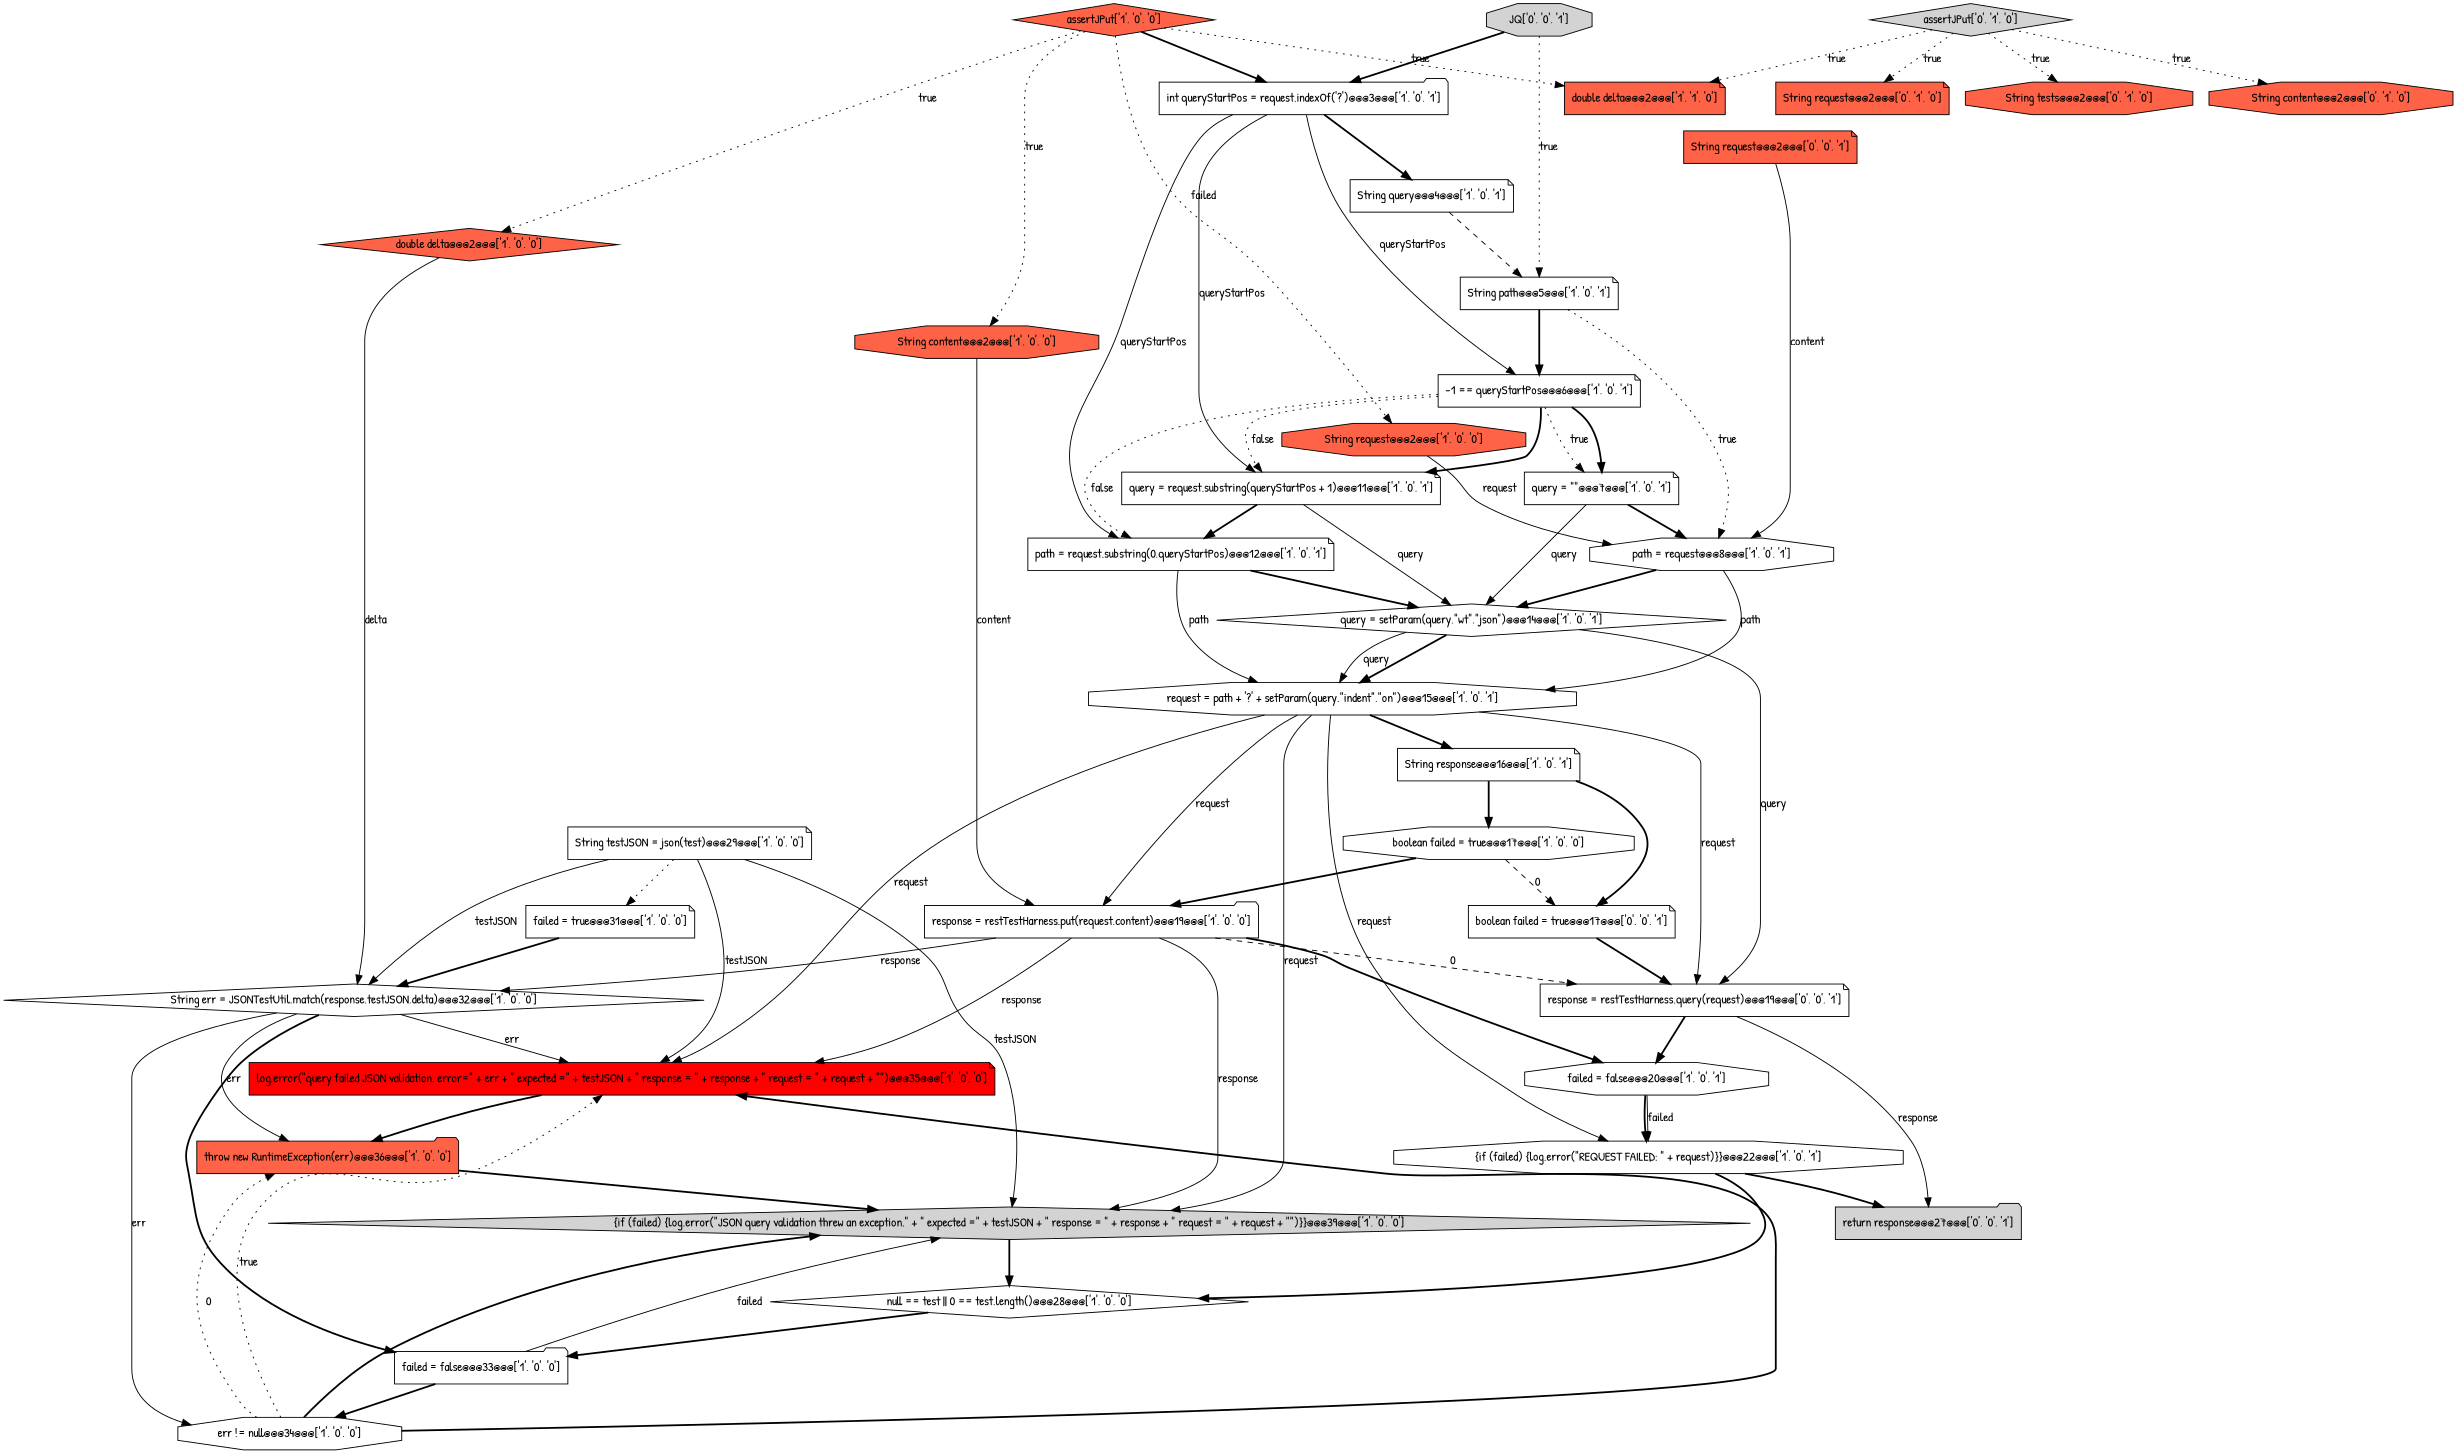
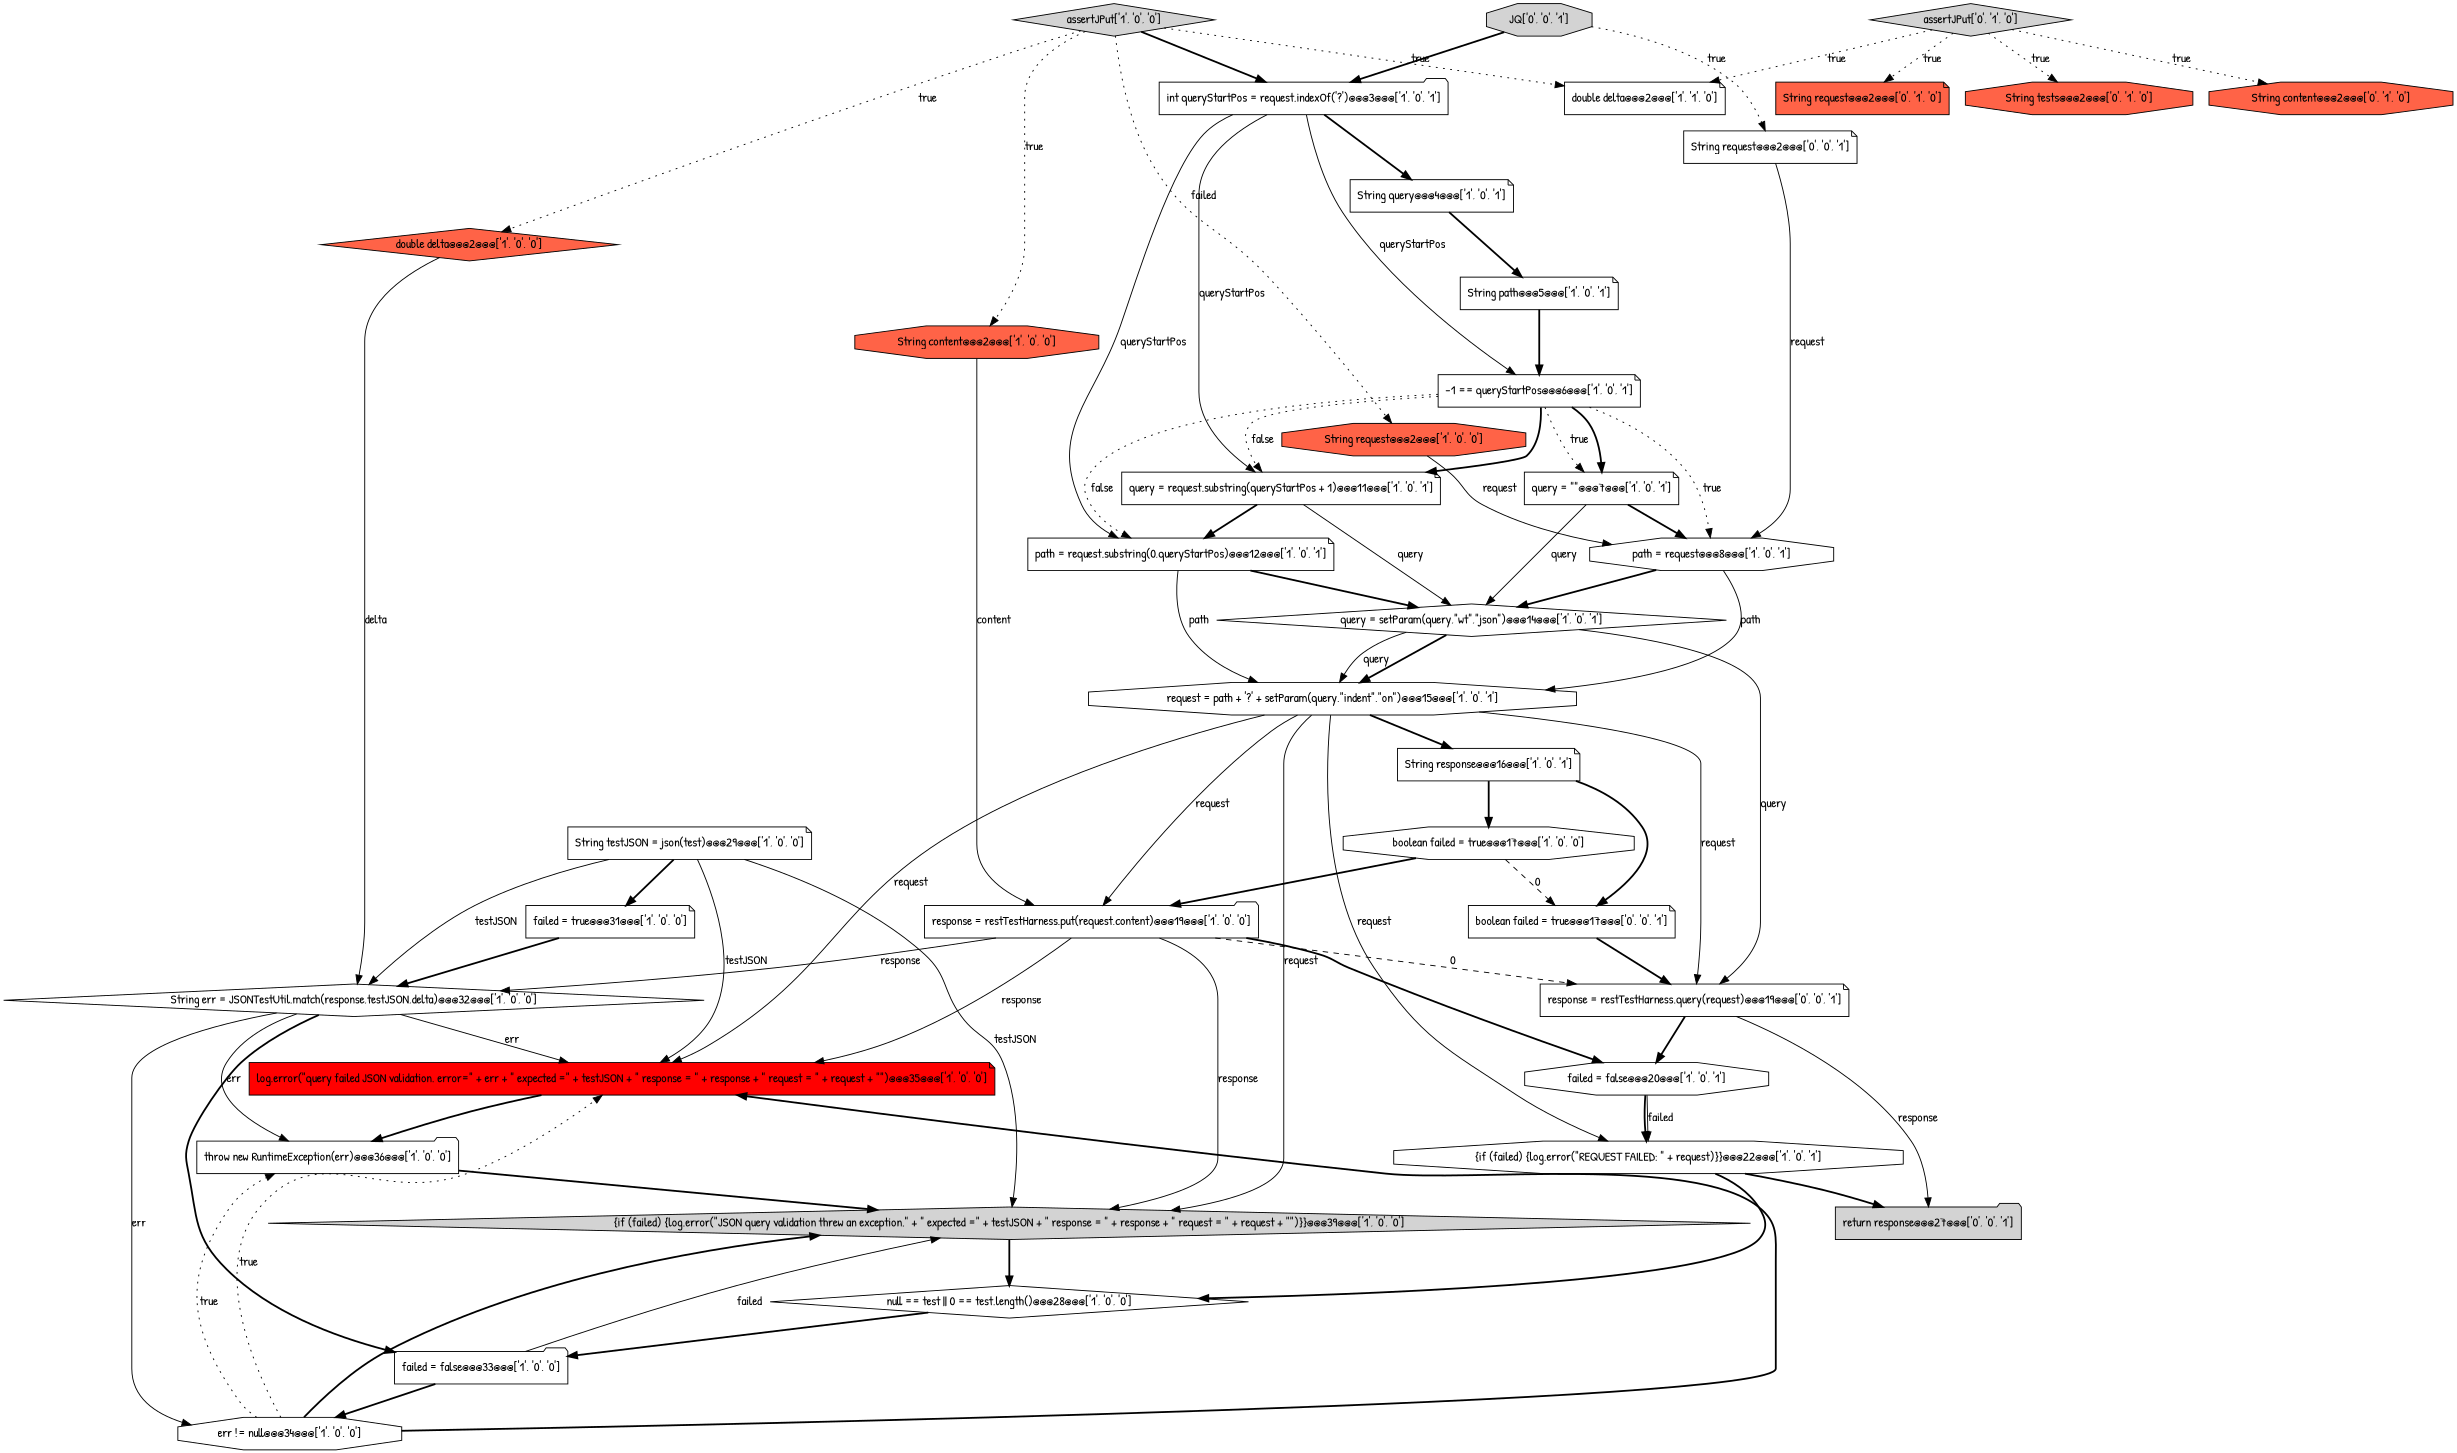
(1114, 20) -> (1114, 20)
(1645, 98) -> (1645, 98)
(1770, 147) -> (1770, 147)
(1539, 152) -> (1689, 55)
(1482, 241) -> (1482, 241)
(1807, 342) -> (1807, 342)
(1680, 399) -> (1667, 451)
(653, 879) -> (653, 879)
(328, 1157) -> (328, 1157)
(209, 1302) -> (209, 1302)
